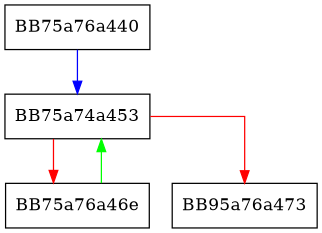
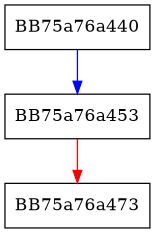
(77, 116) -> (77, 116)
(77, 206) -> none
(245, 206) -> (77, 206)
